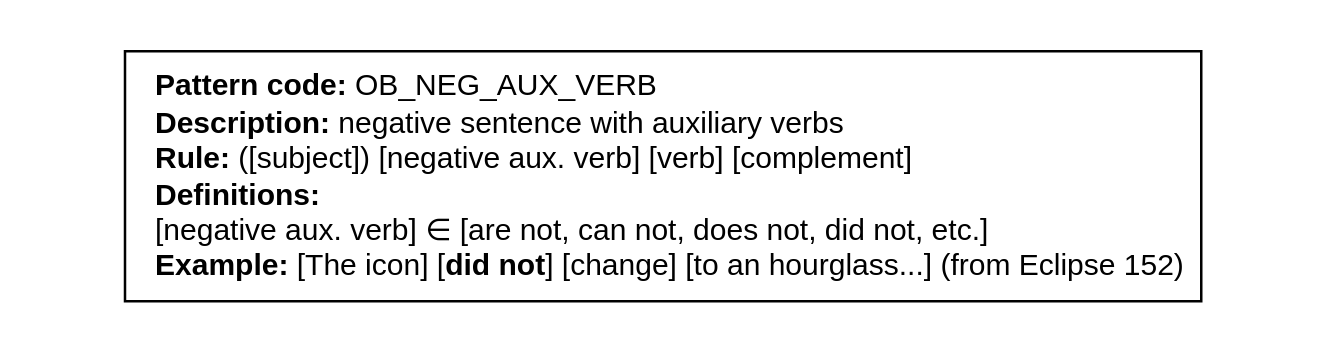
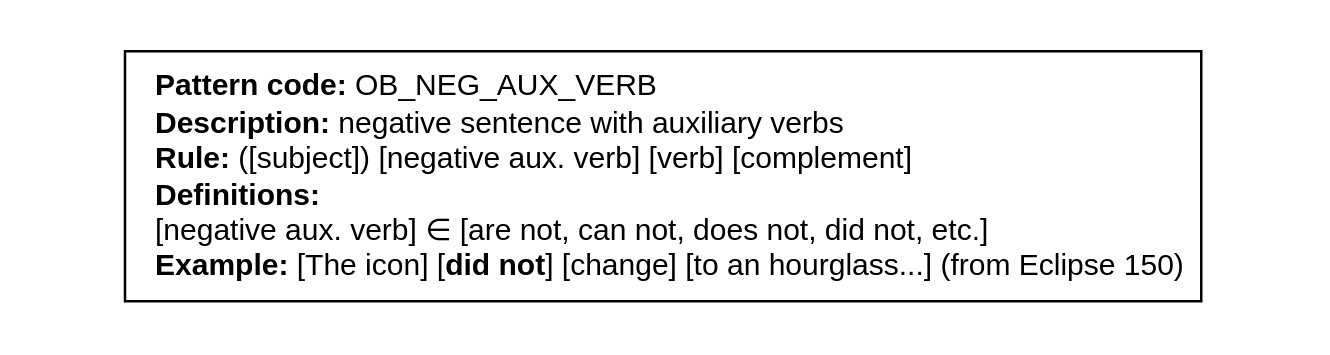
(630, 176) -> (630, 176)
